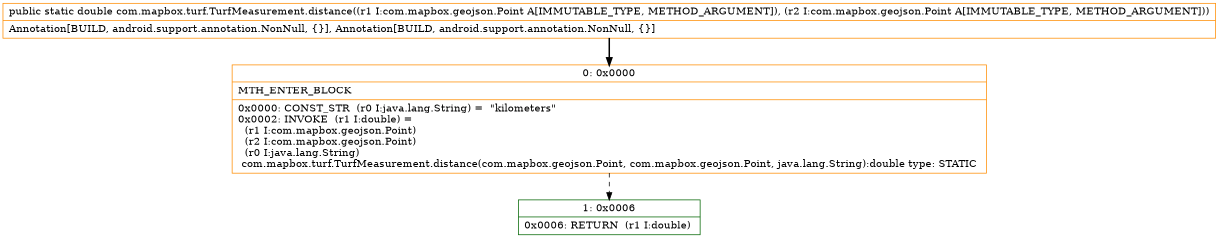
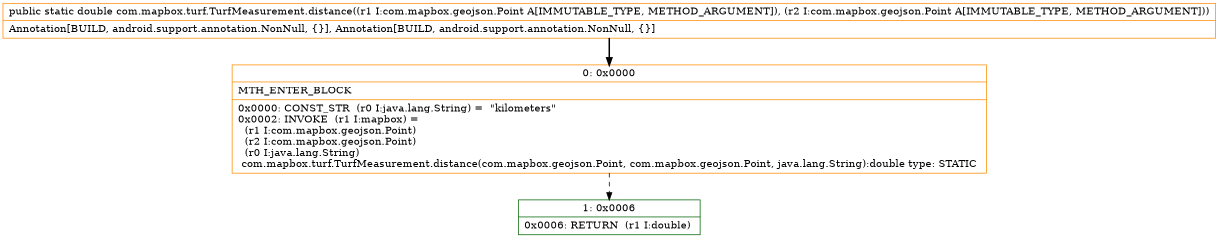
(327, 119) -> (330, 119)
